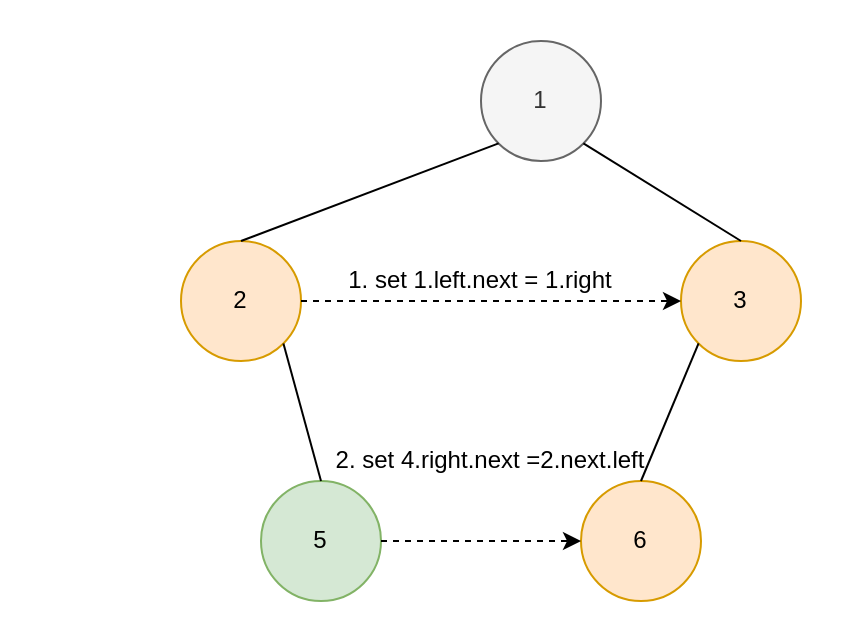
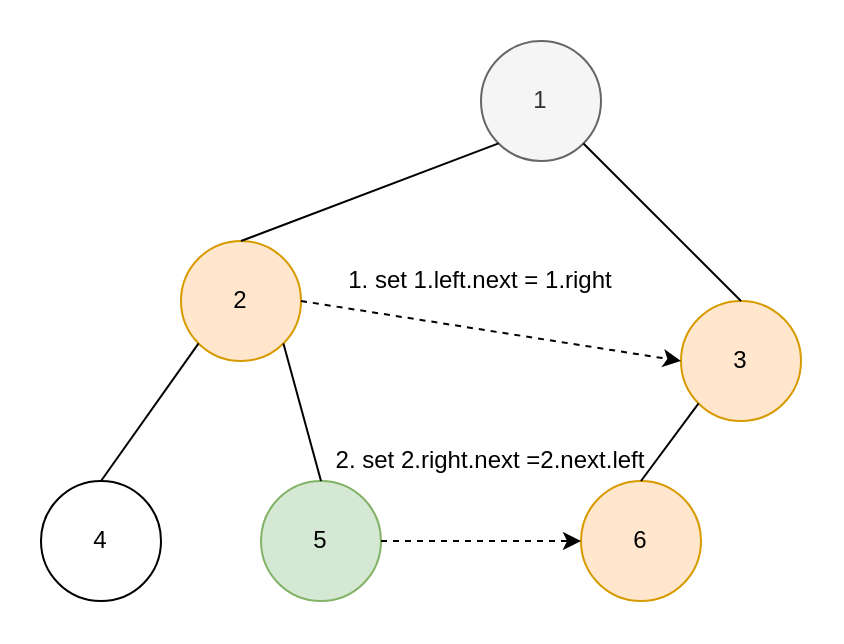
(741, 301) -> (741, 361)
none -> (150, 412)
(491, 461) -> (491, 461)
none -> (101, 541)
